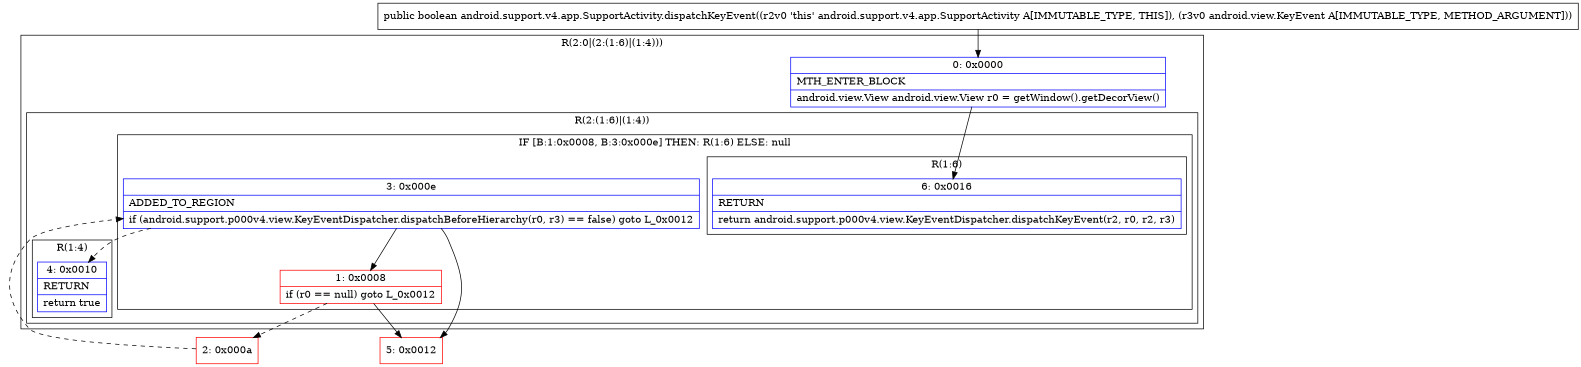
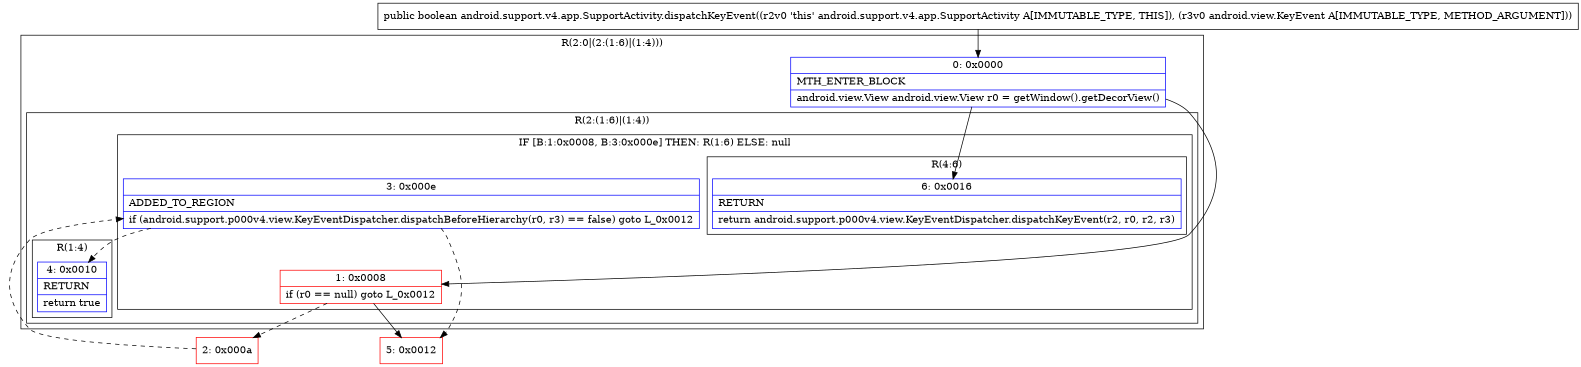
(947, 165) -> (947, 165)
(385, 246) -> (902, 266)
(461, 280) -> (461, 277)
